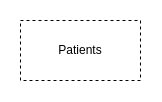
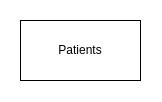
(81, 51) -> (81, 51)
